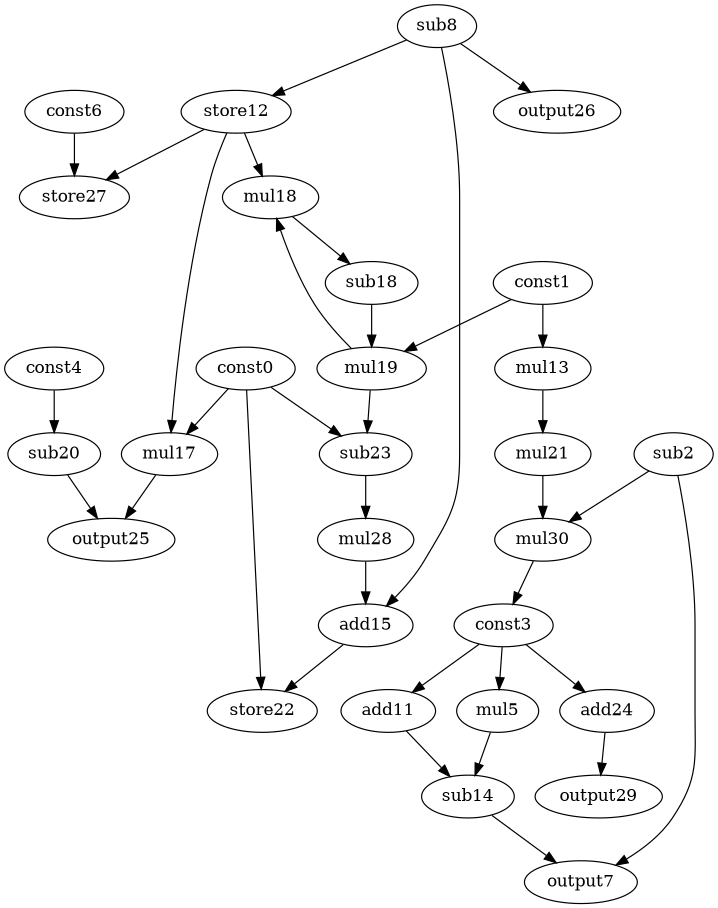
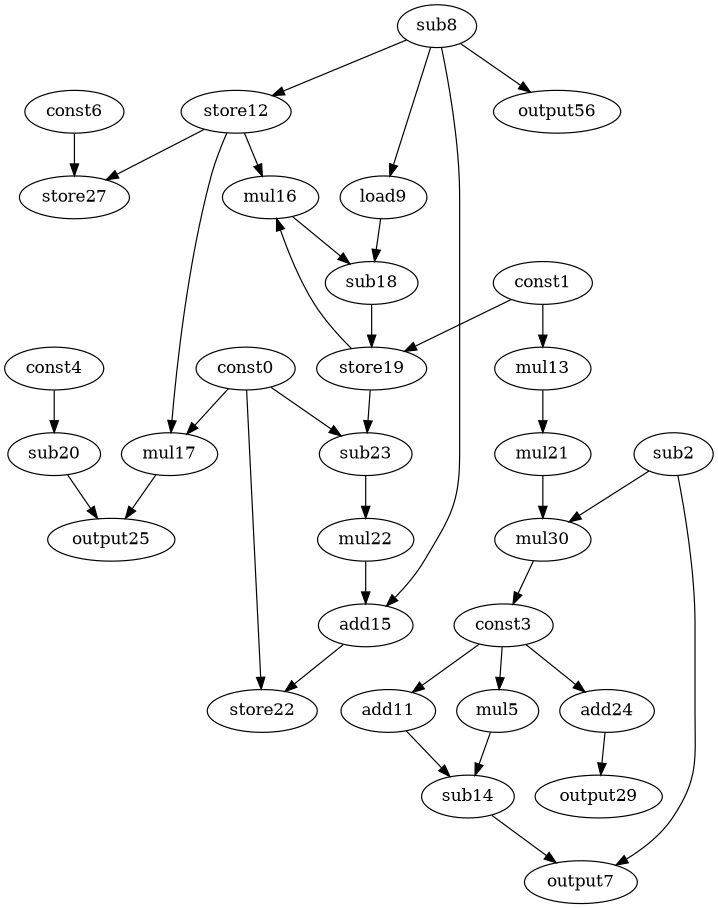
(557, 112) -> (557, 112)
(271, 197) -> (271, 197)
none -> (384, 197)
(372, 369) -> (372, 369)
(366, 540) -> (366, 540)
